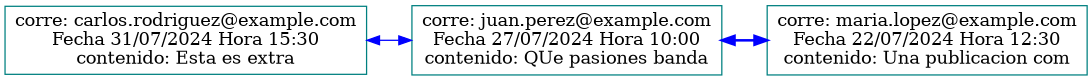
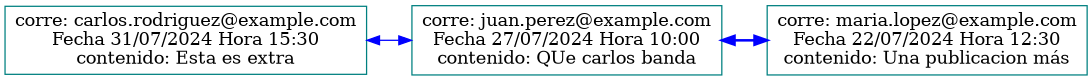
(567, 59) -> (567, 59)
(927, 59) -> (927, 59)
